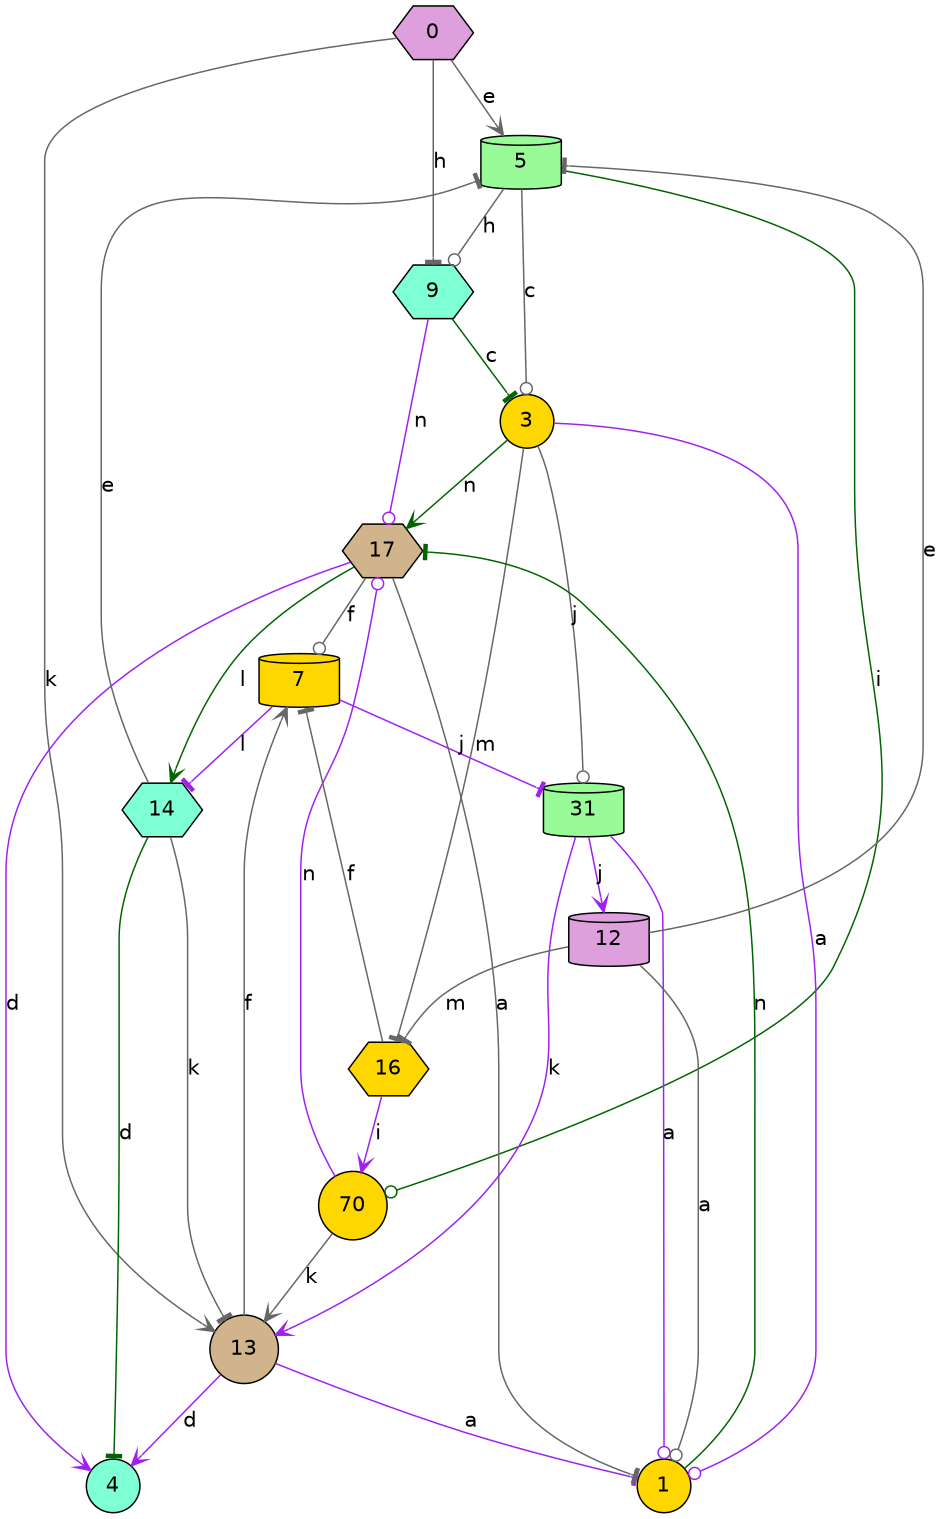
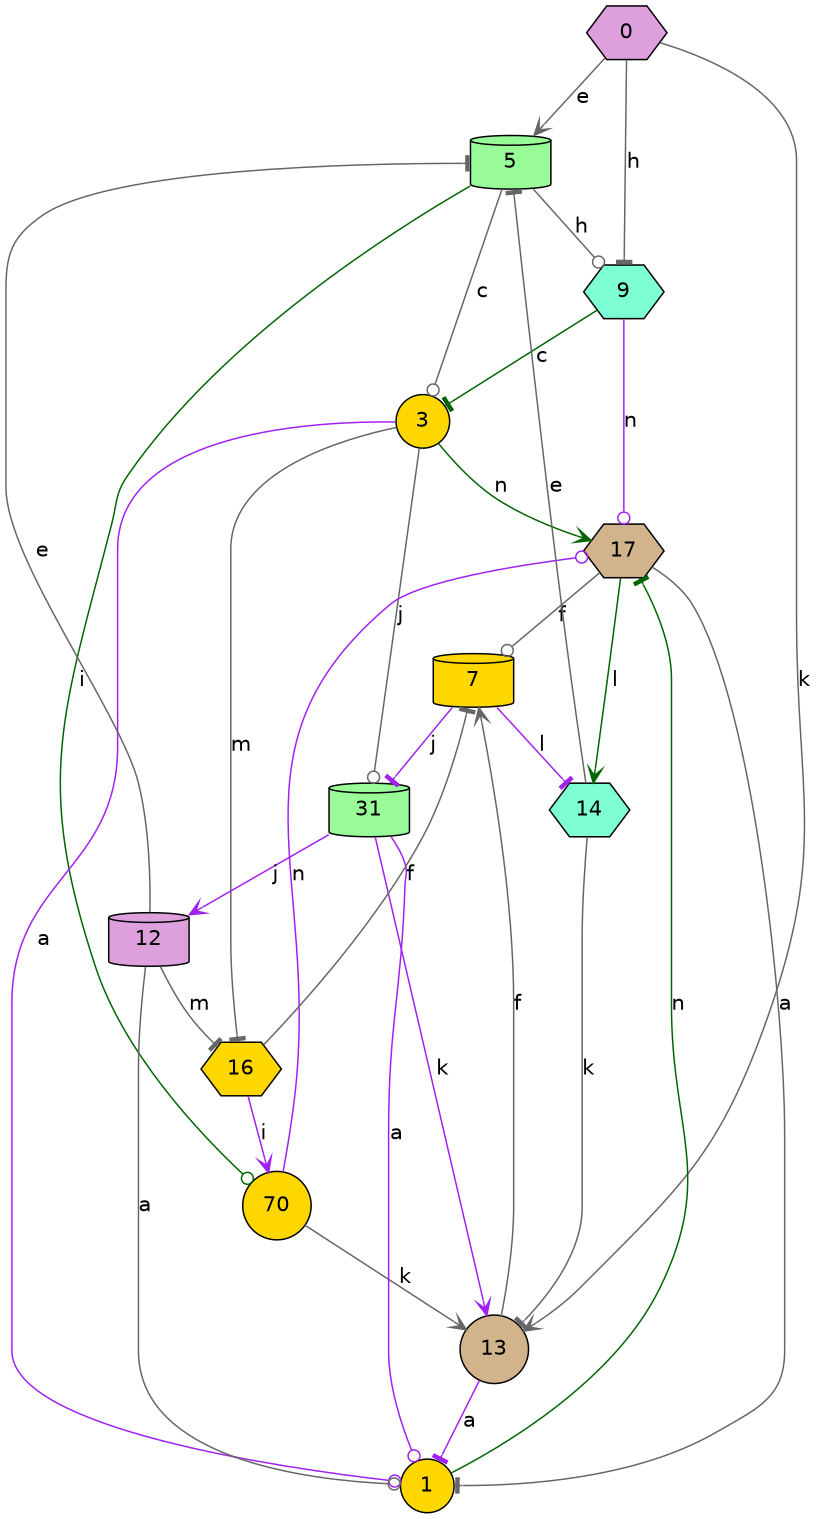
(113, 1486) -> none
